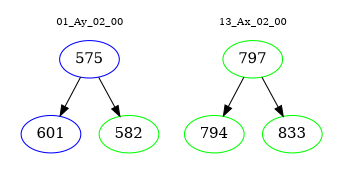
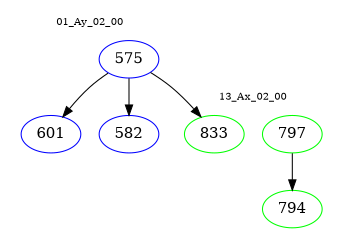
(270, 92) -> (183, 98)
(129, 134) -> (129, 134)
